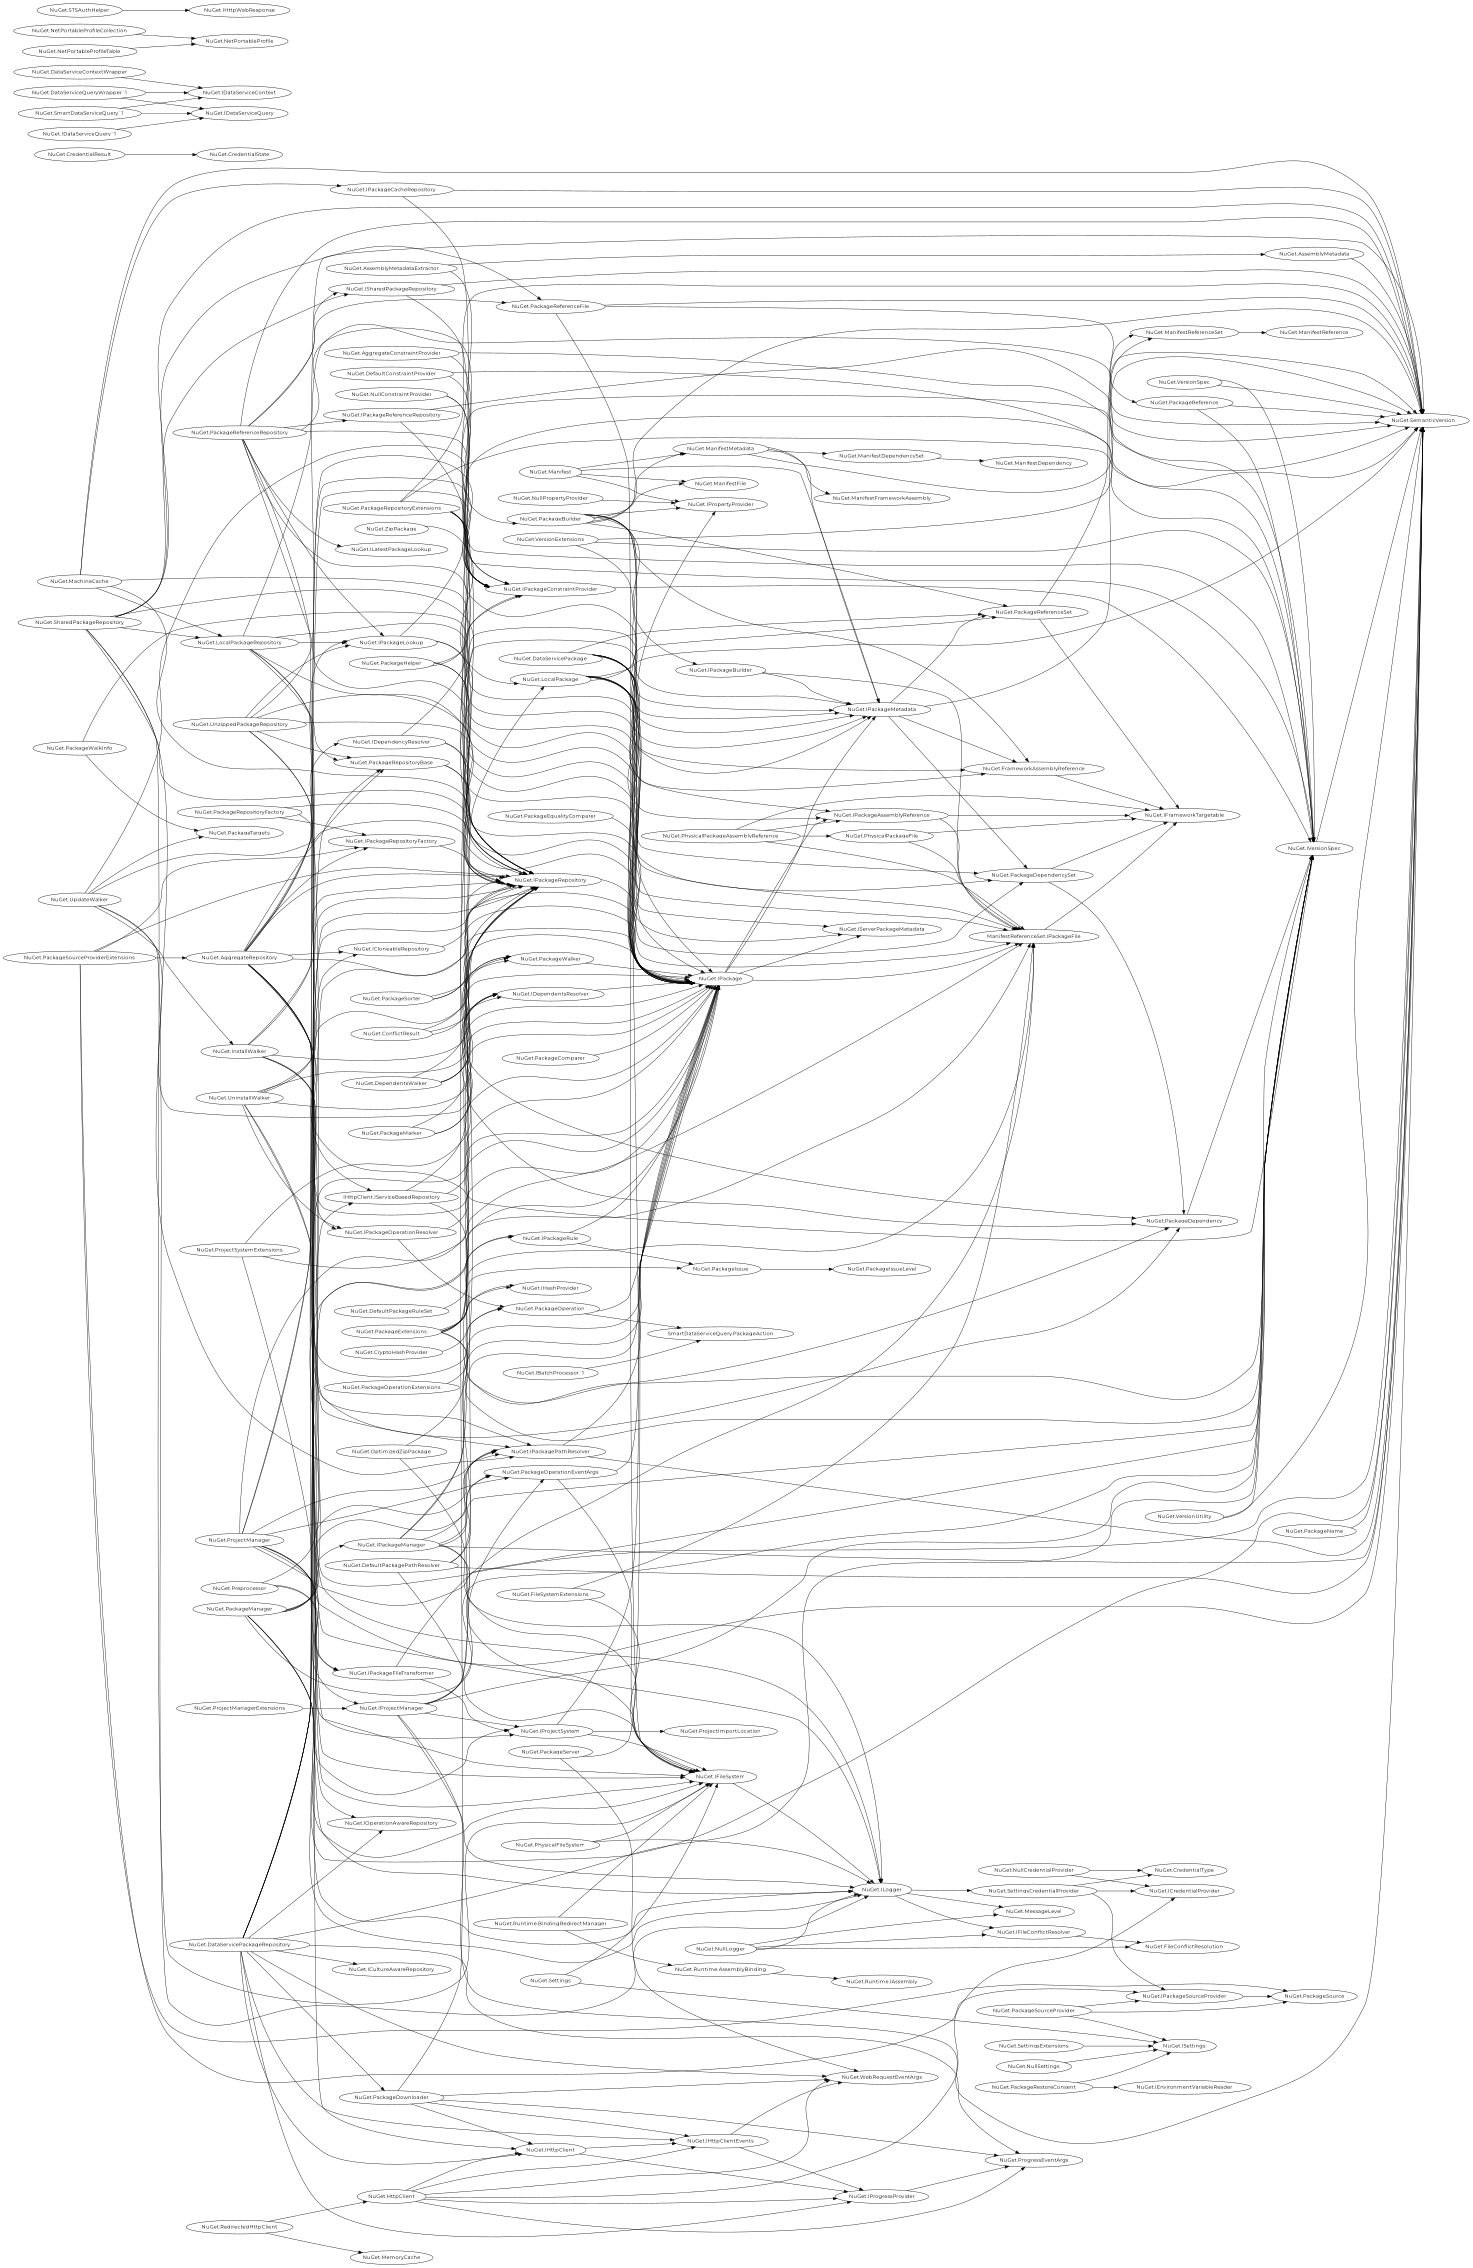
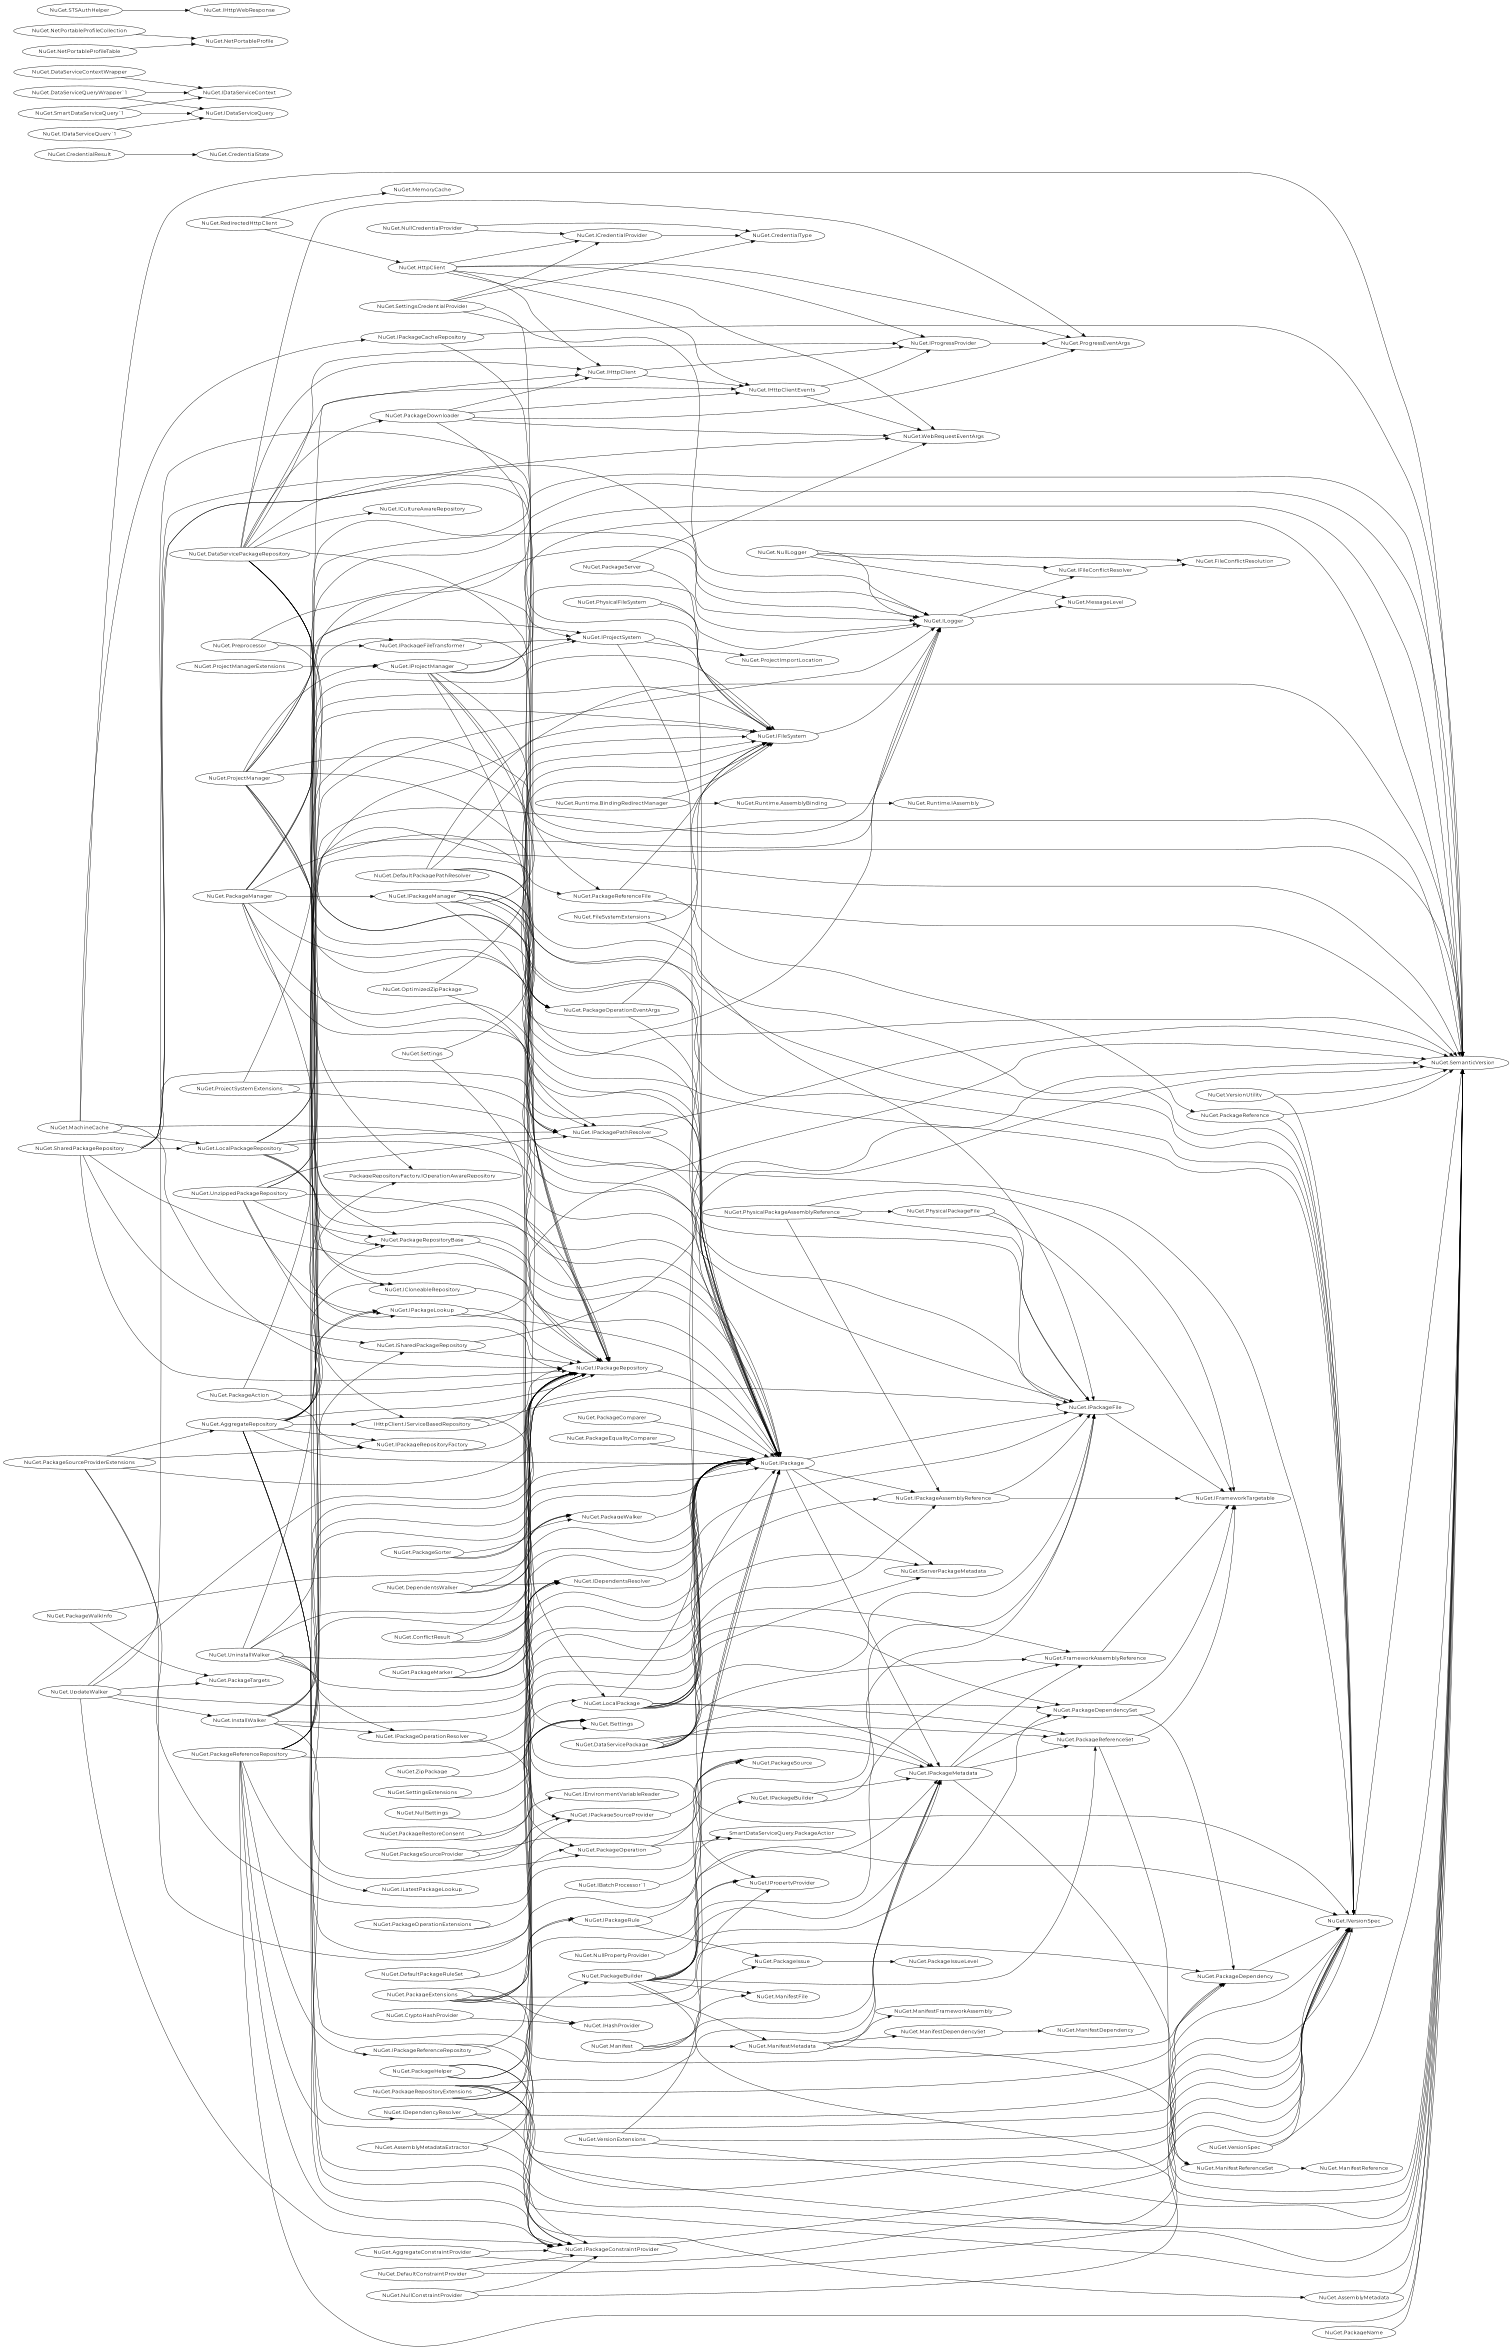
none -> (699, 236)
(240, 812) -> (240, 1395)
(1034, 937) -> (1096, 1407)
(392, 1823) -> (422, 1176)
(939, 1890) -> (696, 460)
